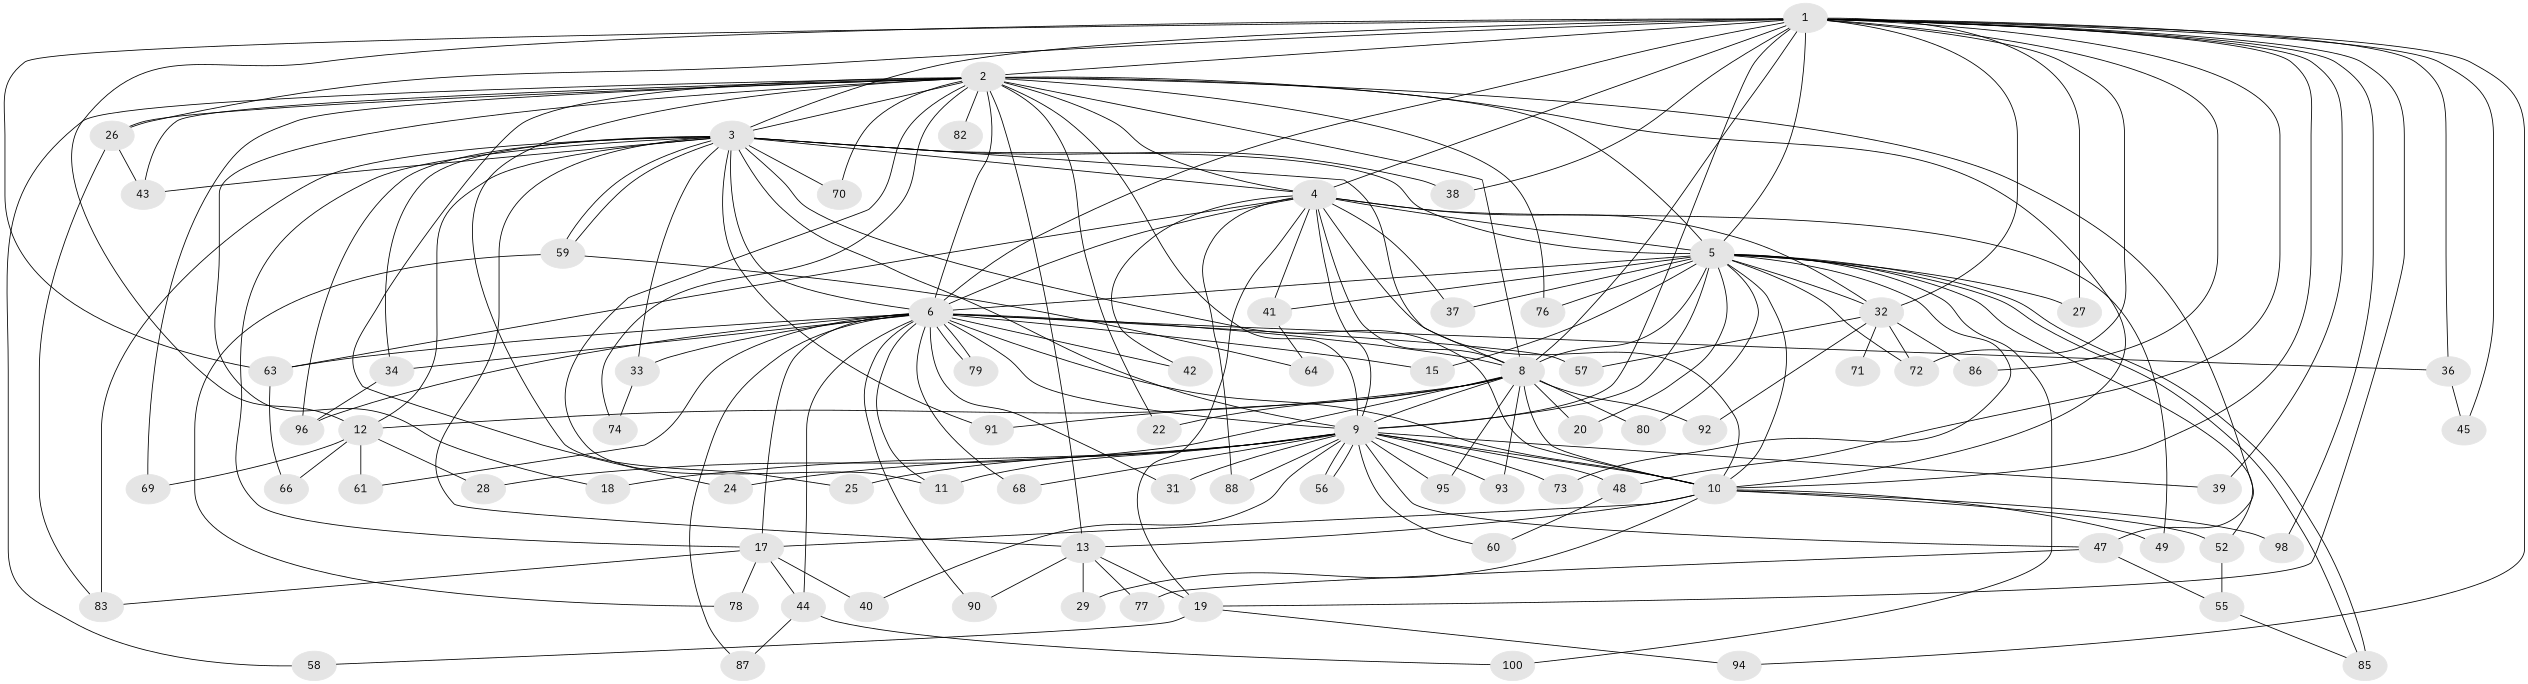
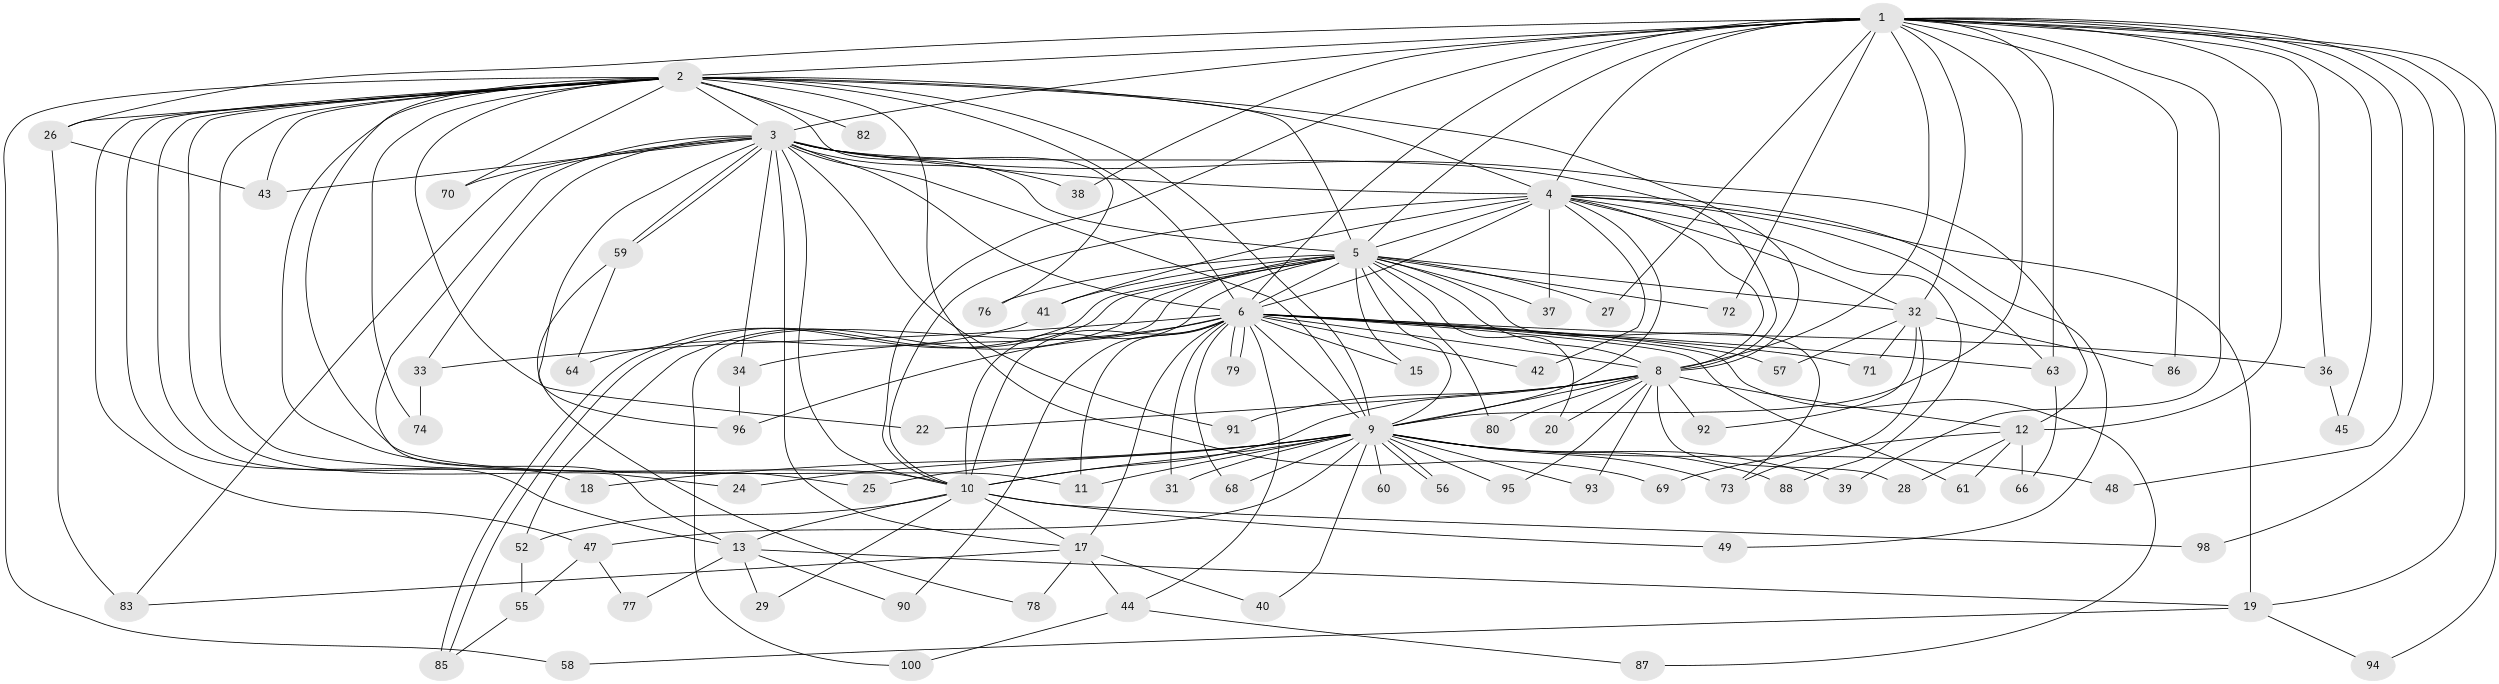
none -> (1558, 333)
(1899, 342) -> (1870, 438)
(1534, 529) -> none
